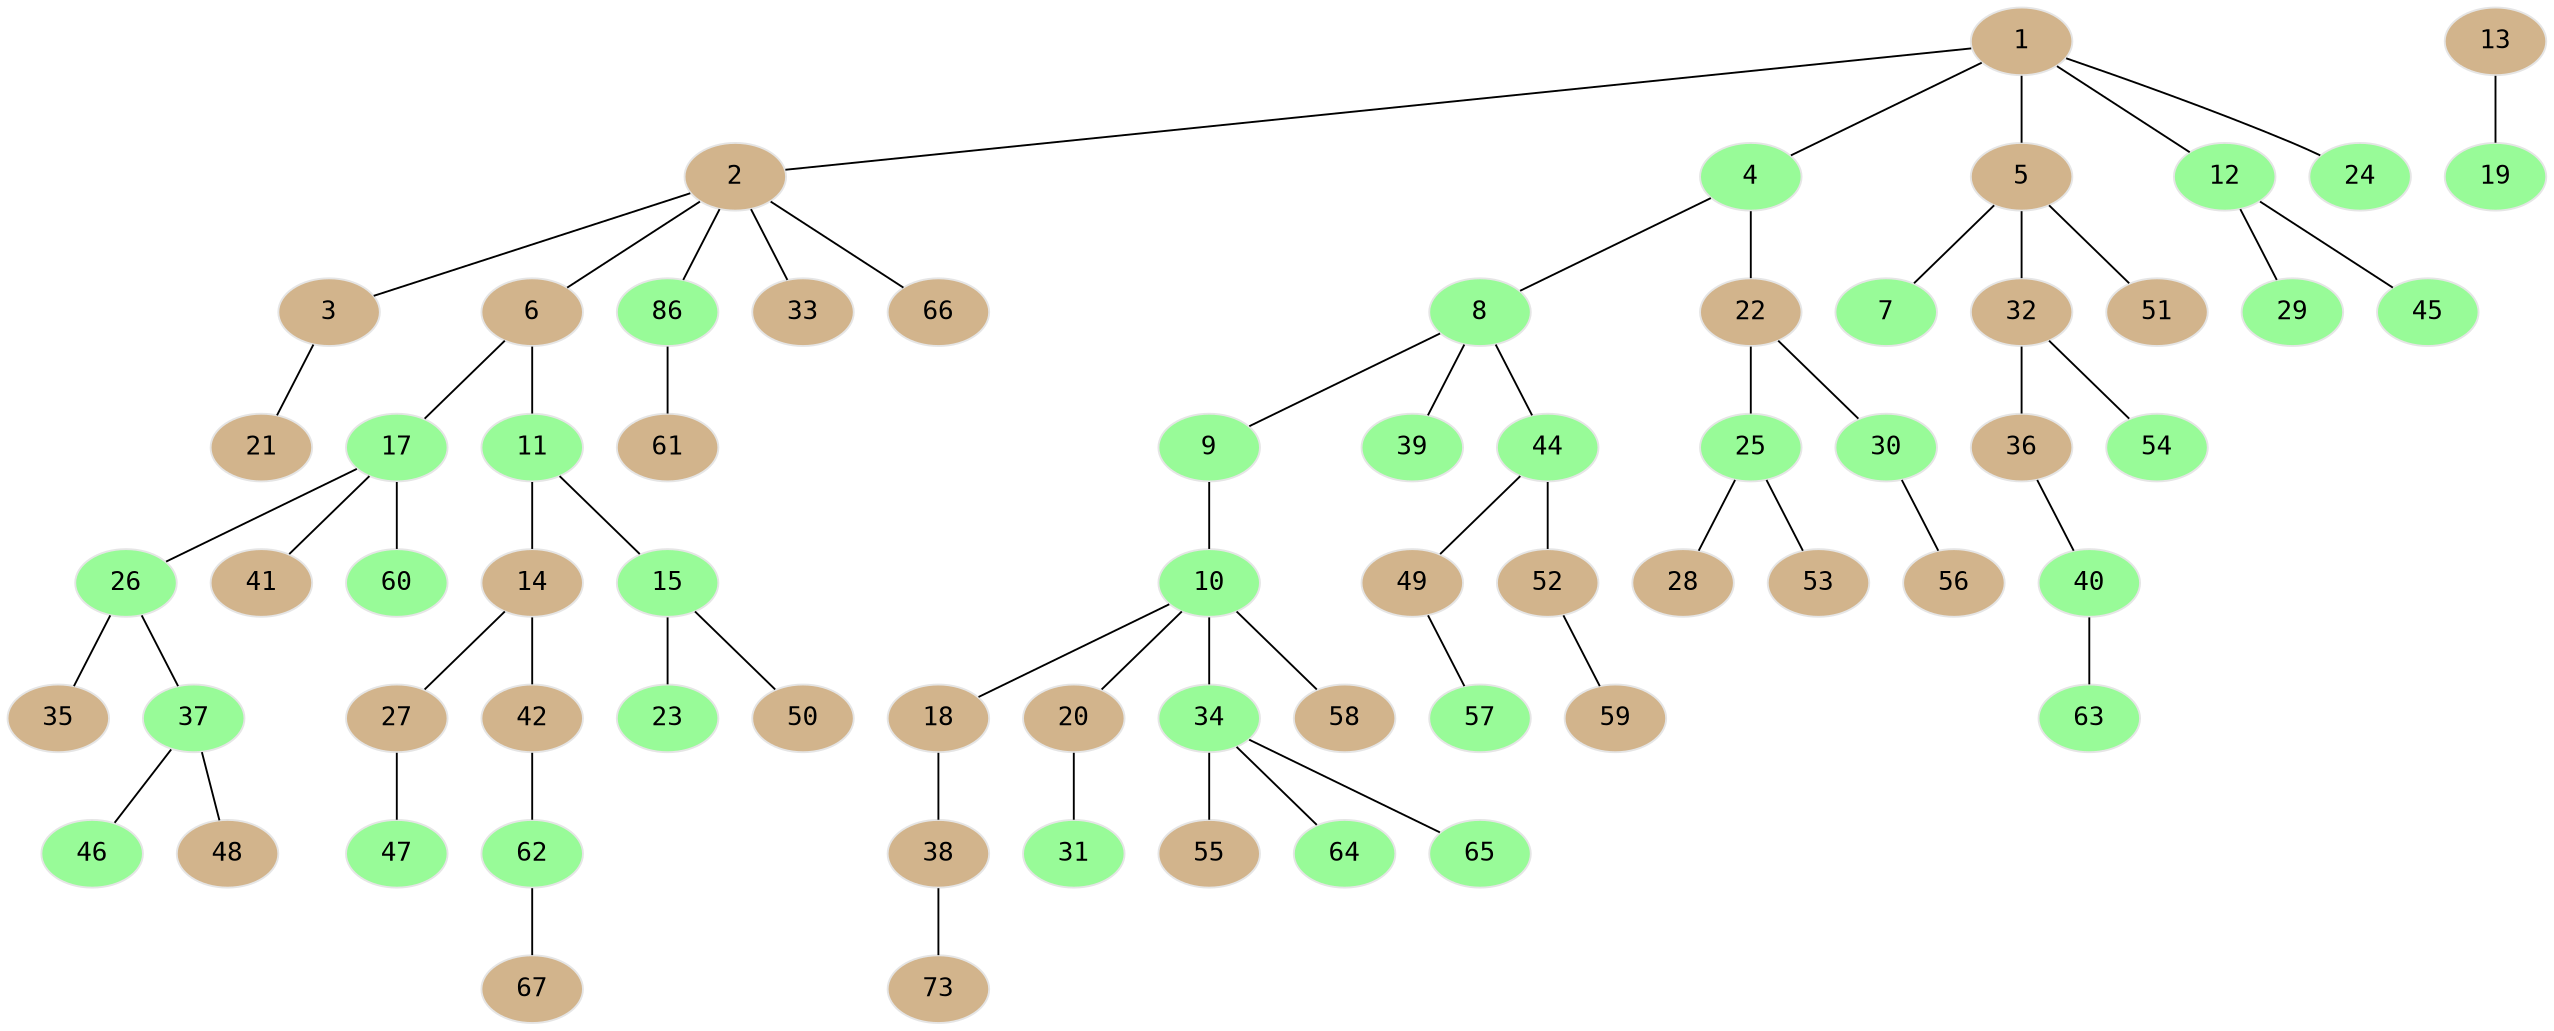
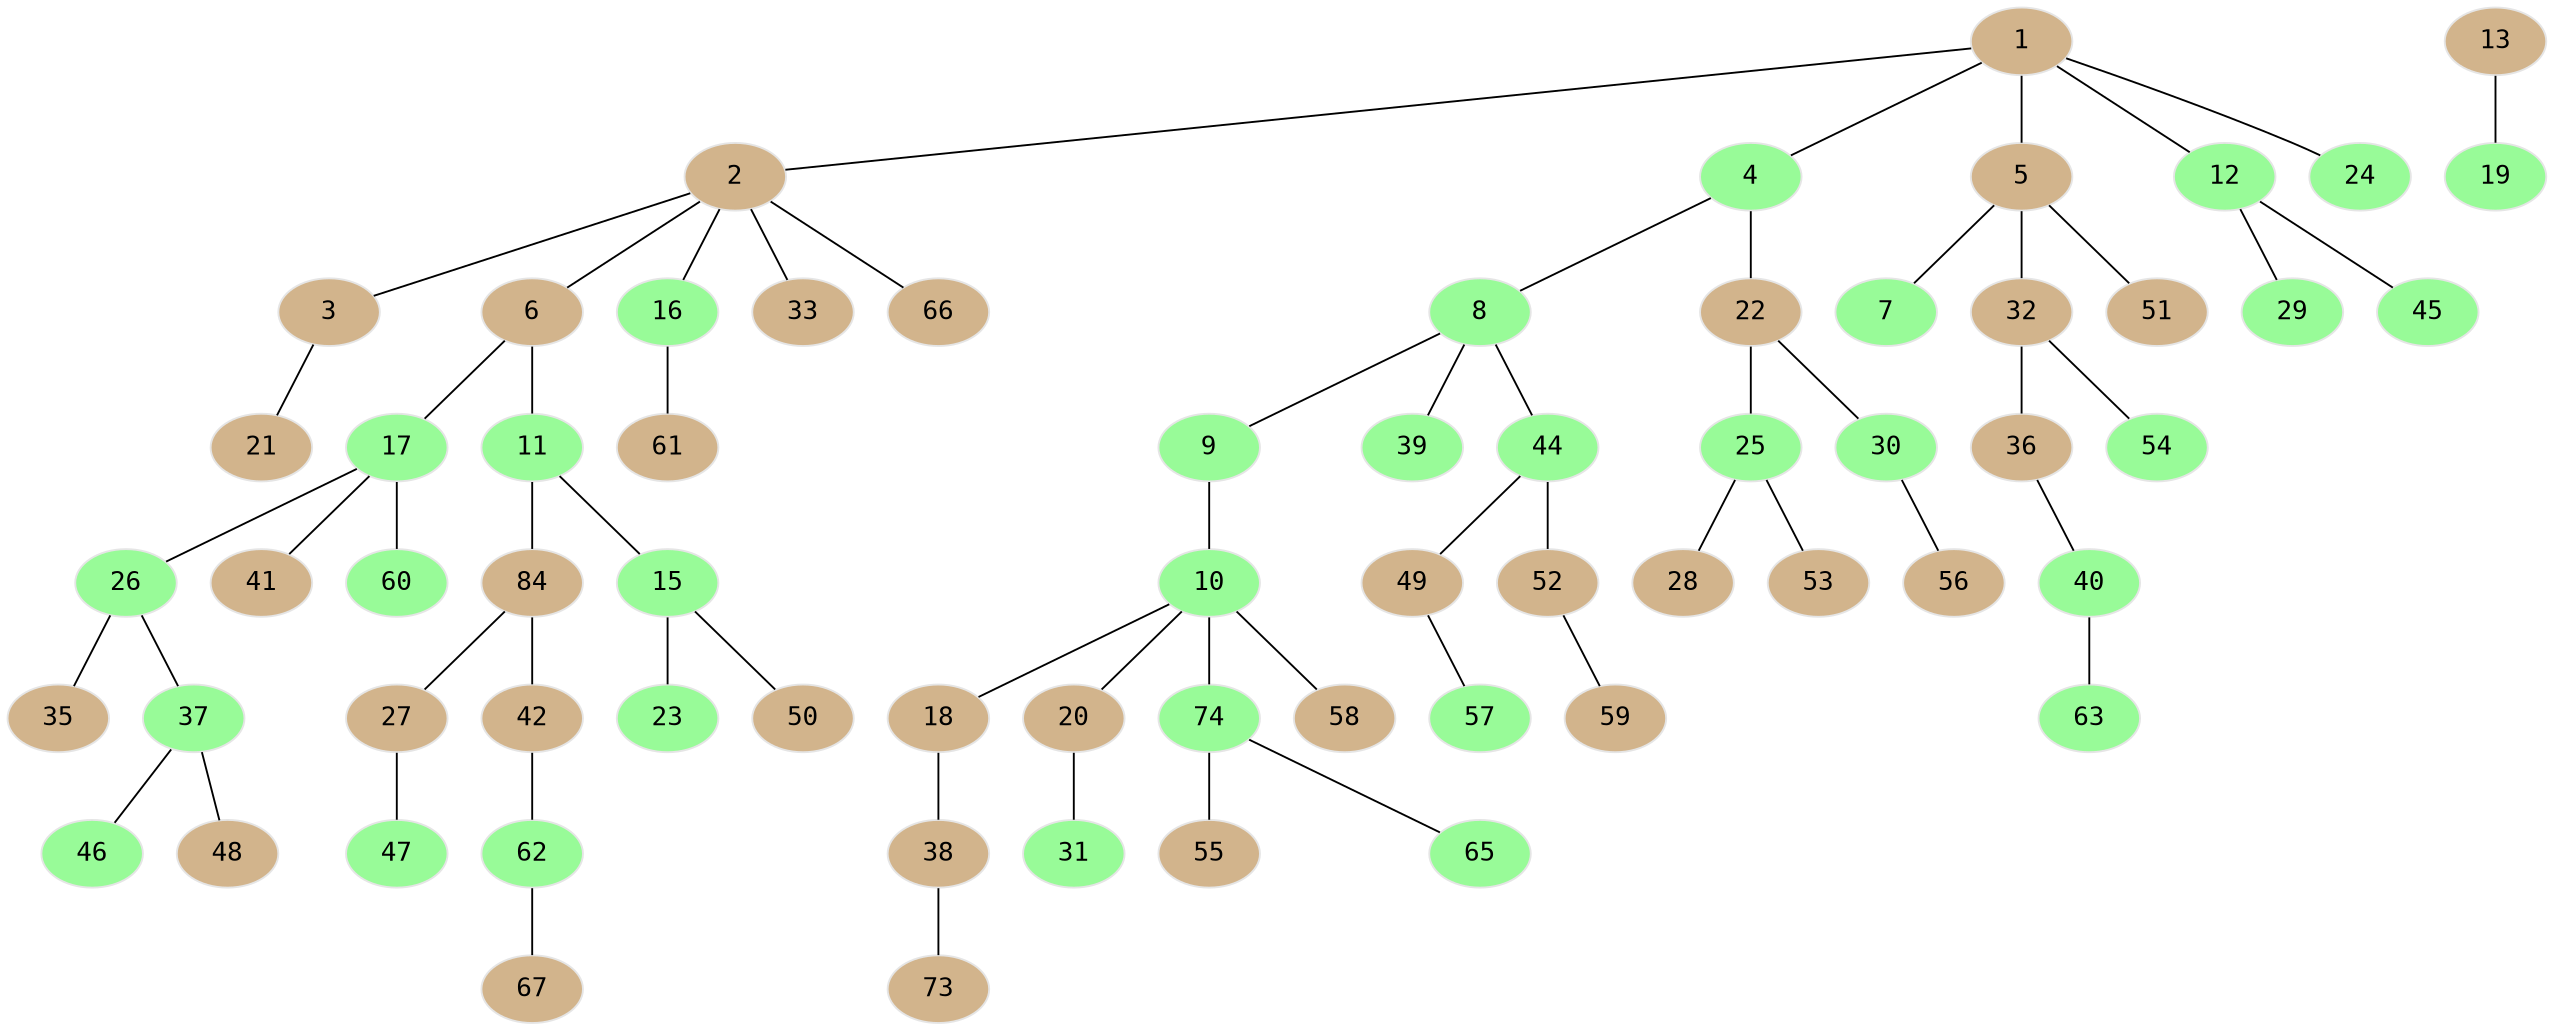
(668, 312) -> (668, 312)
(532, 583) -> (532, 583)
(1209, 718) -> (1209, 718)
(1345, 854) -> none
